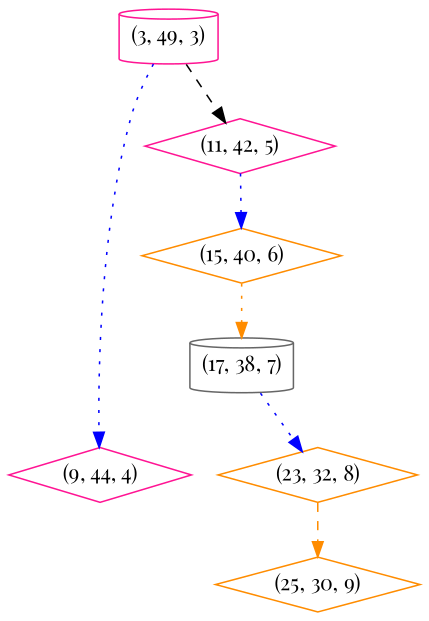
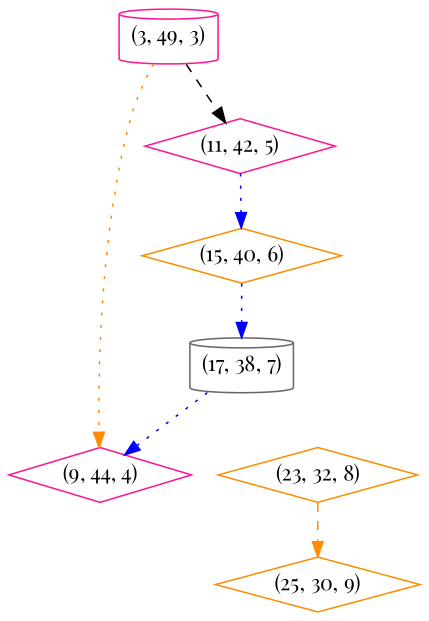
(108, 245) -> (108, 245)
(242, 303) -> (242, 303)
(277, 416) -> (172, 419)
